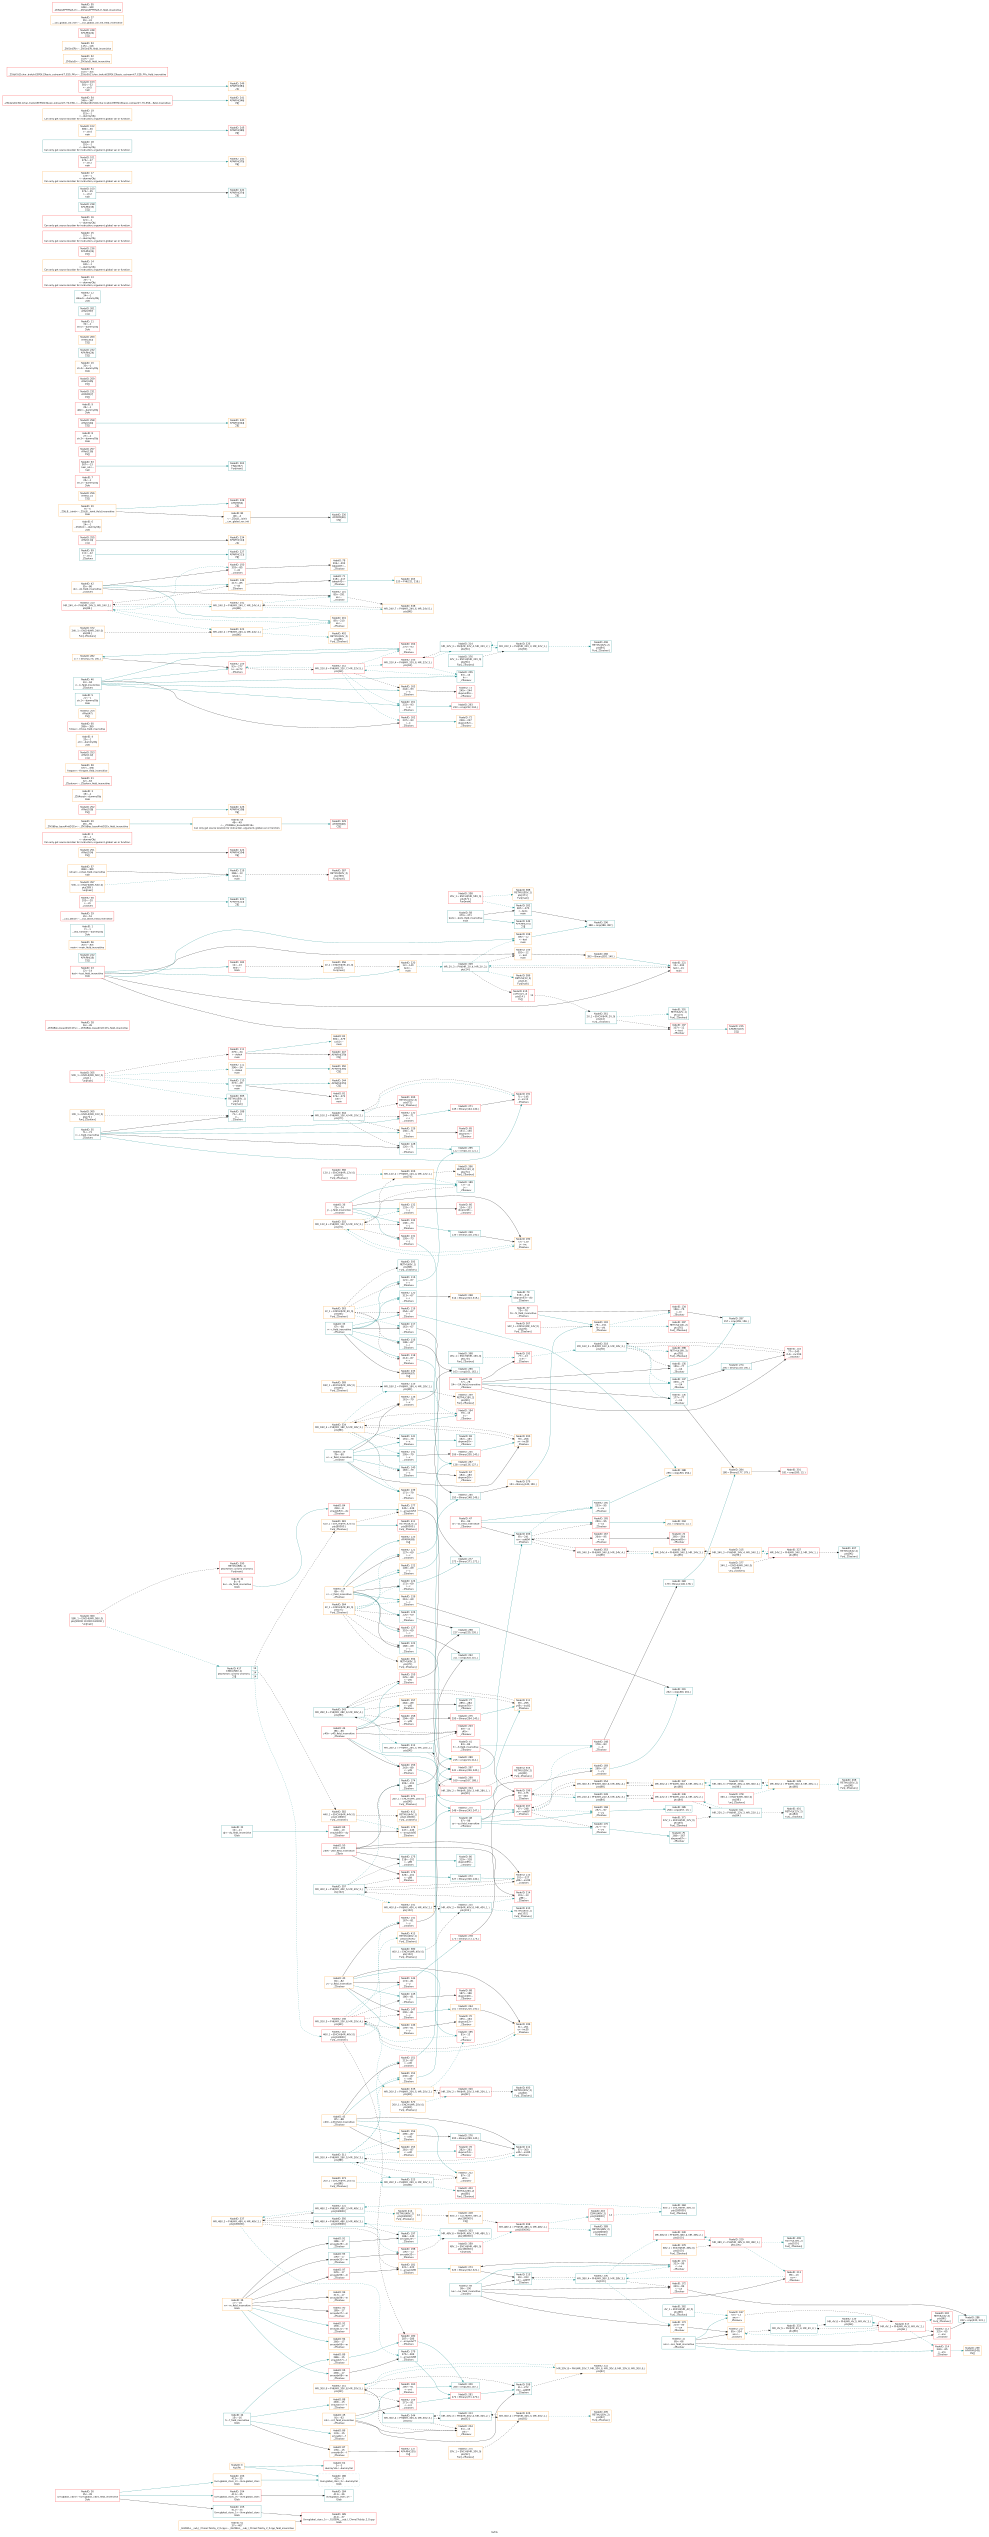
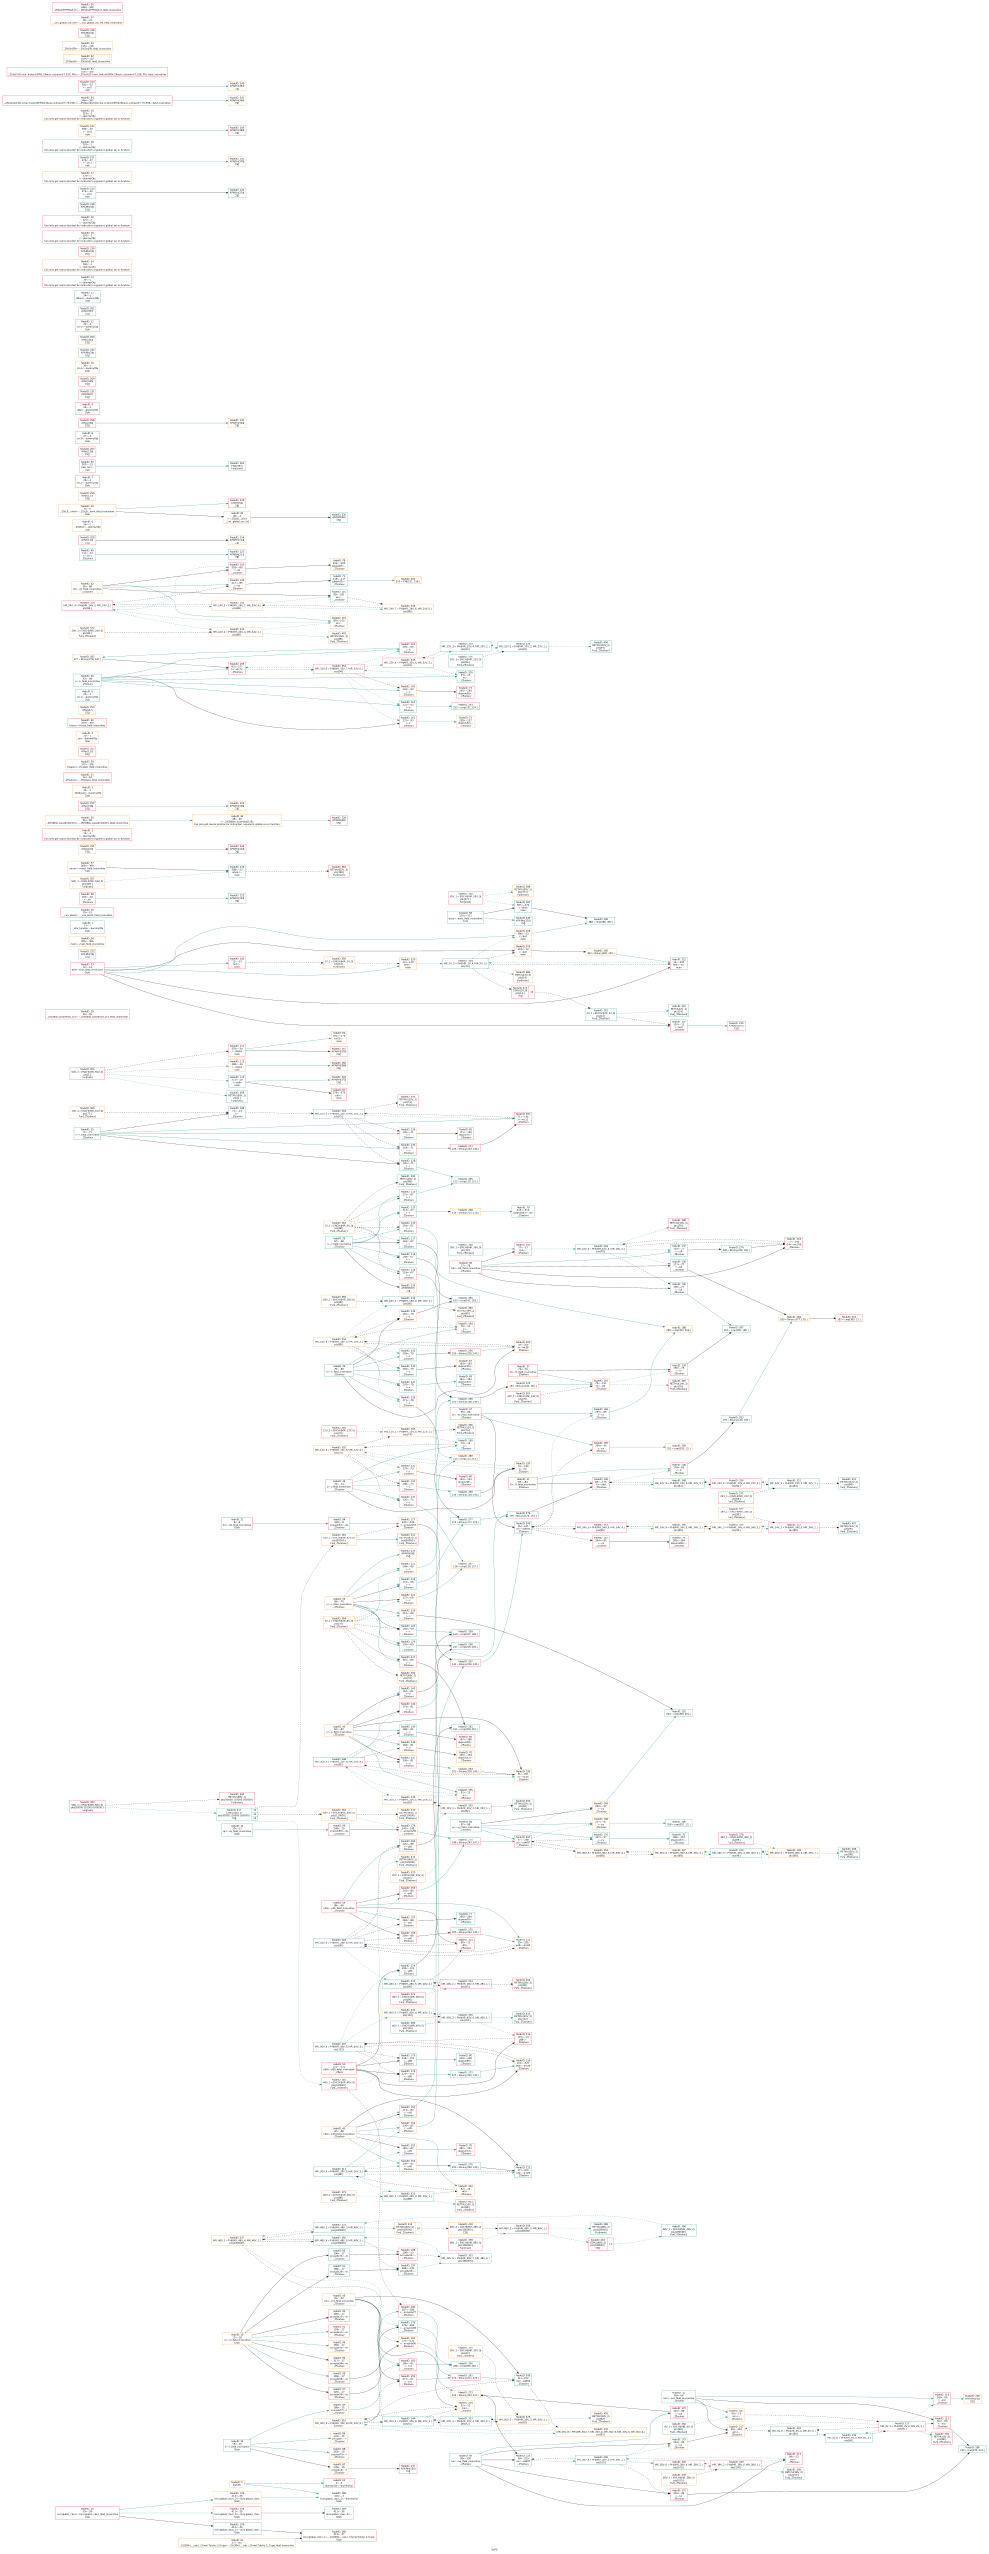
none -> (493, 1518)
